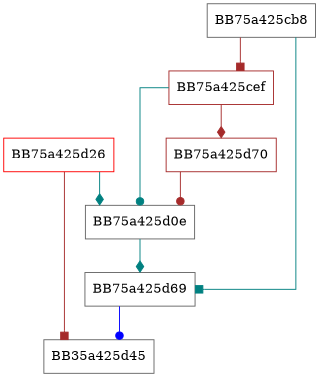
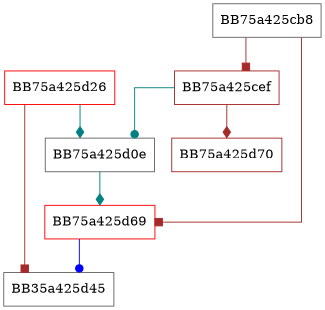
(180, 185) -> none
(296, 209) -> (301, 198)
(140, 289) -> (100, 222)
